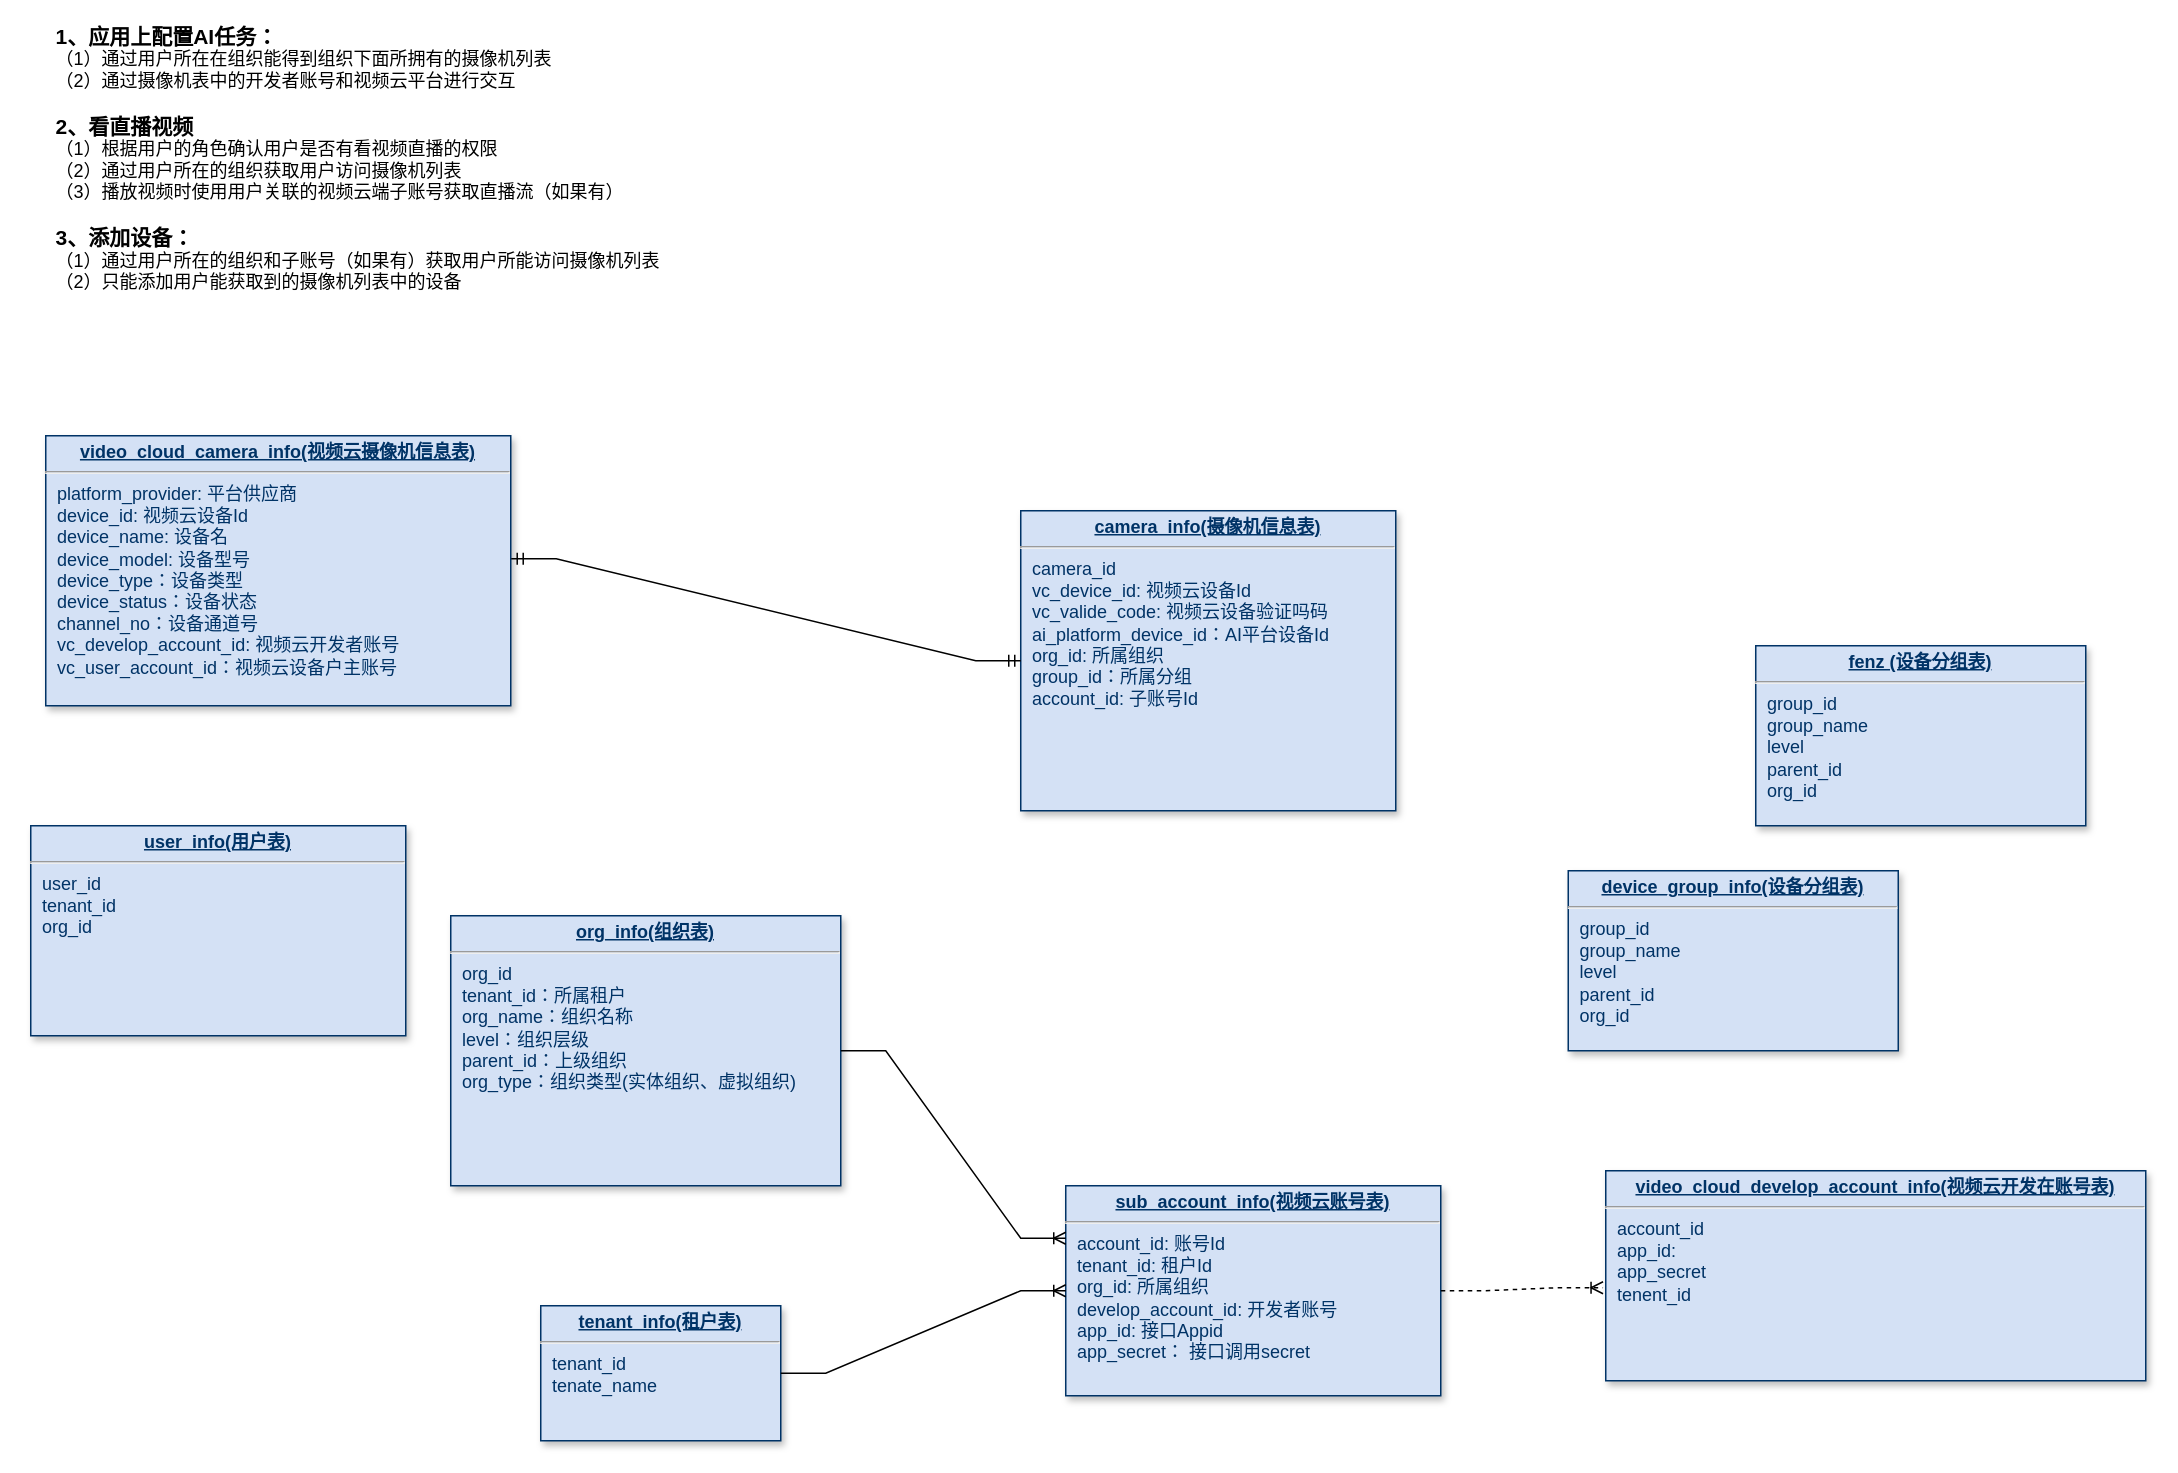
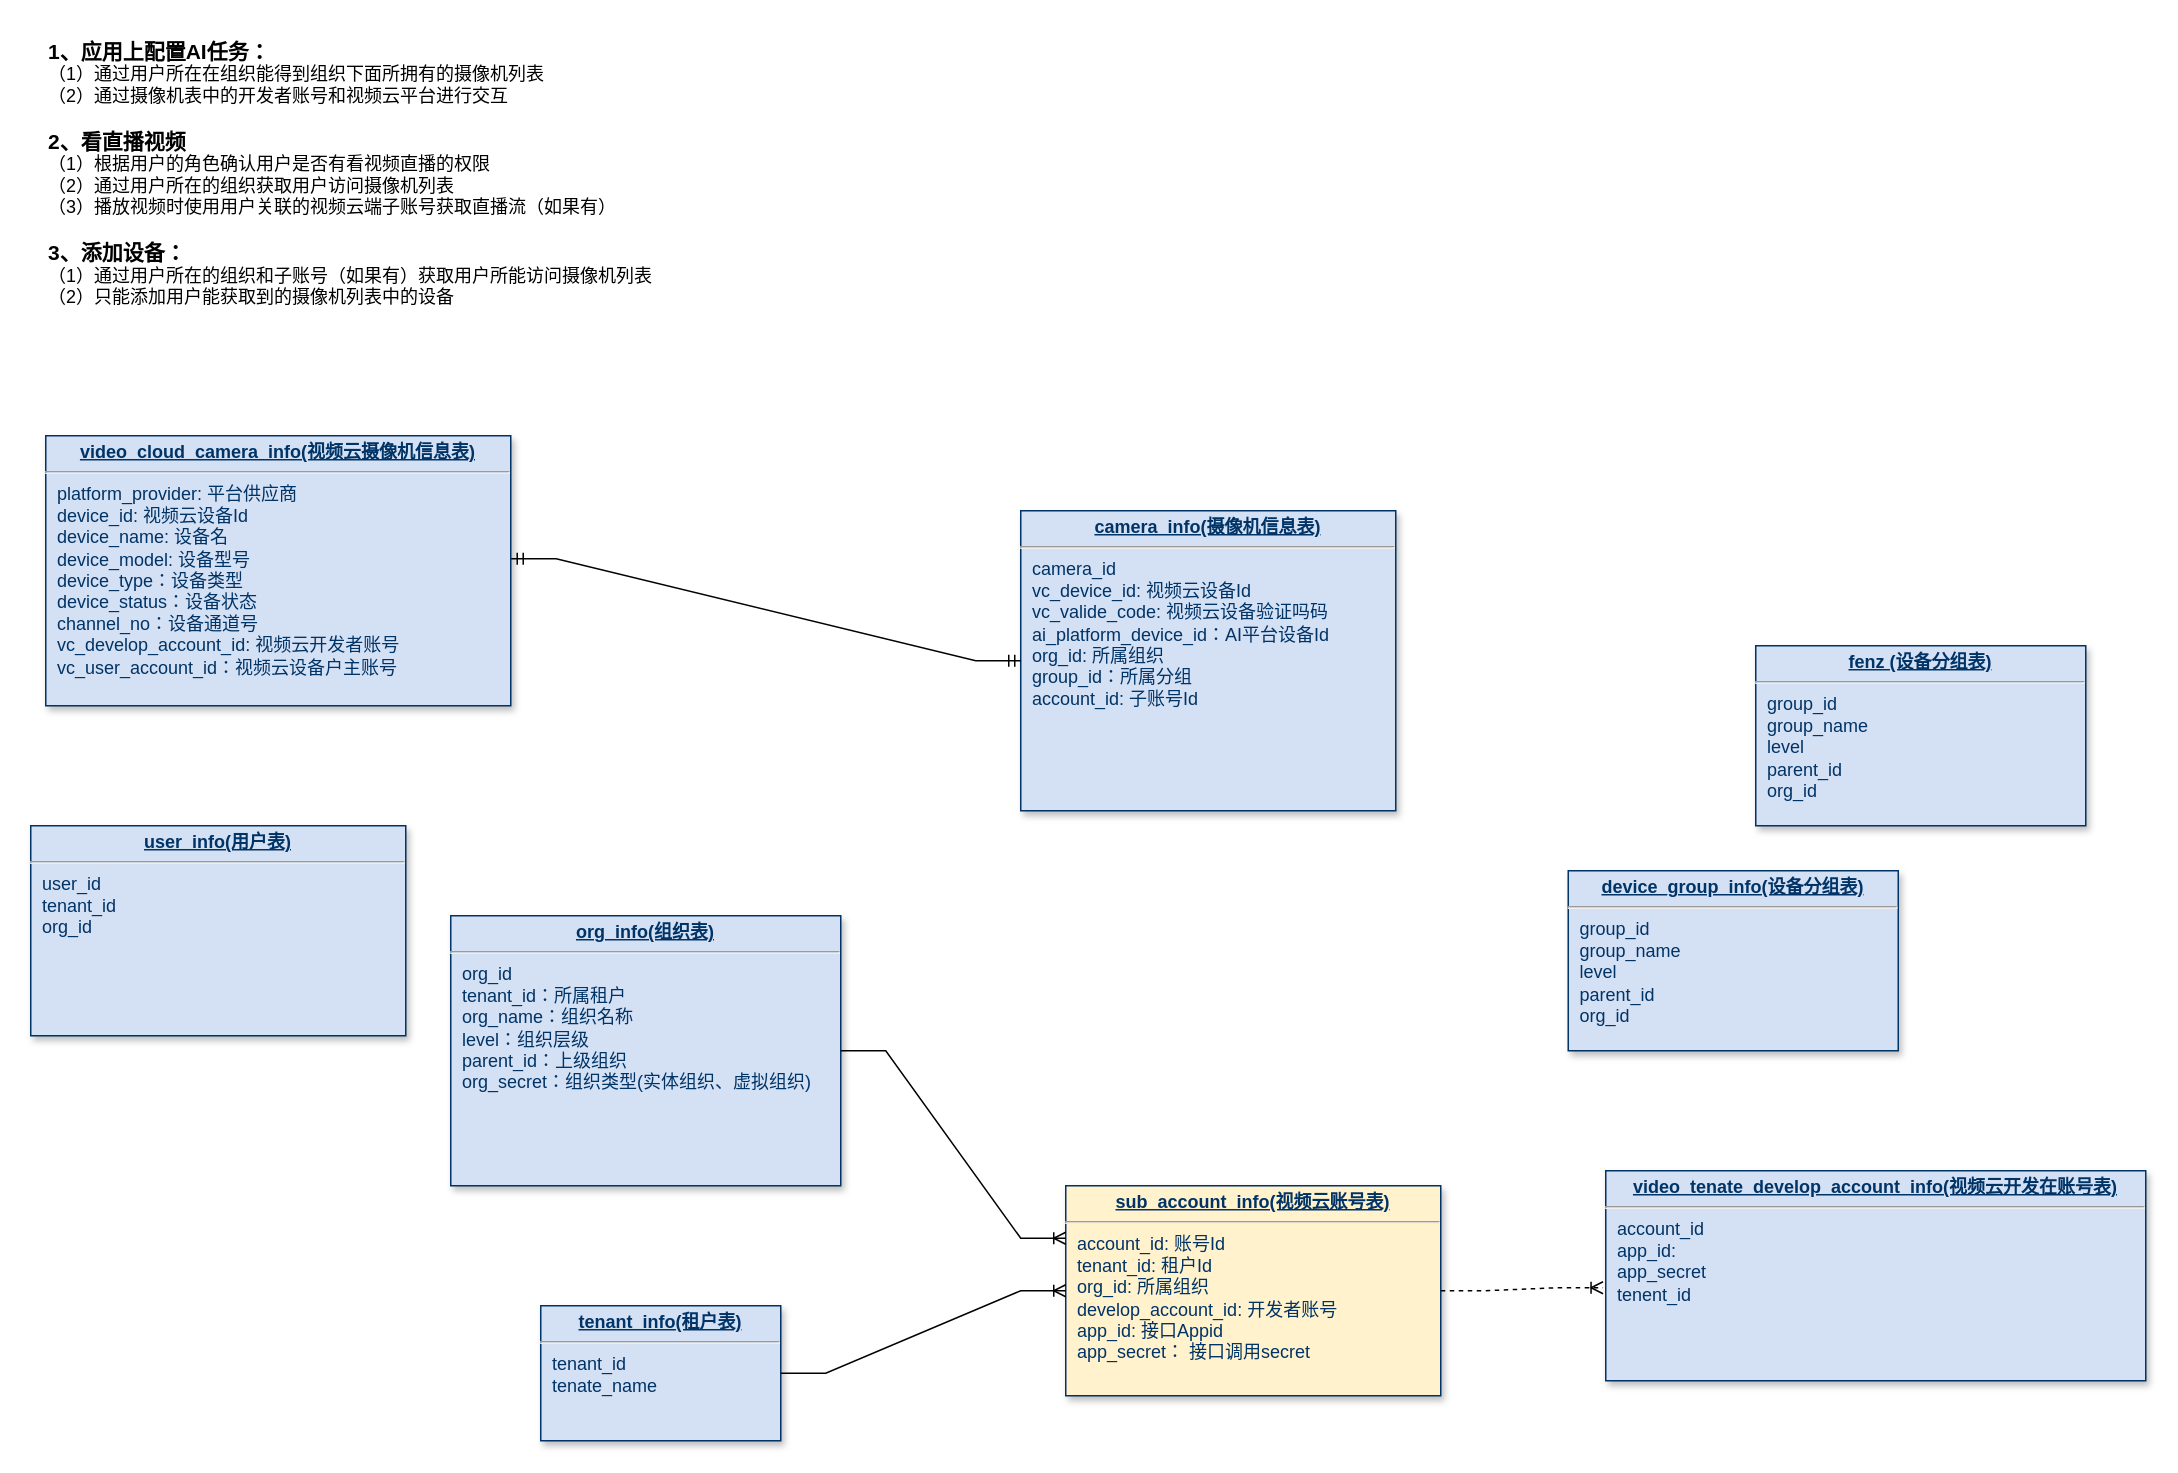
(458, 158) -> (451, 173)
(627, 991) -> (637, 991)
(1849, 1225) -> (1856, 1225)
(1253, 1291) -> (1253, 1291)
